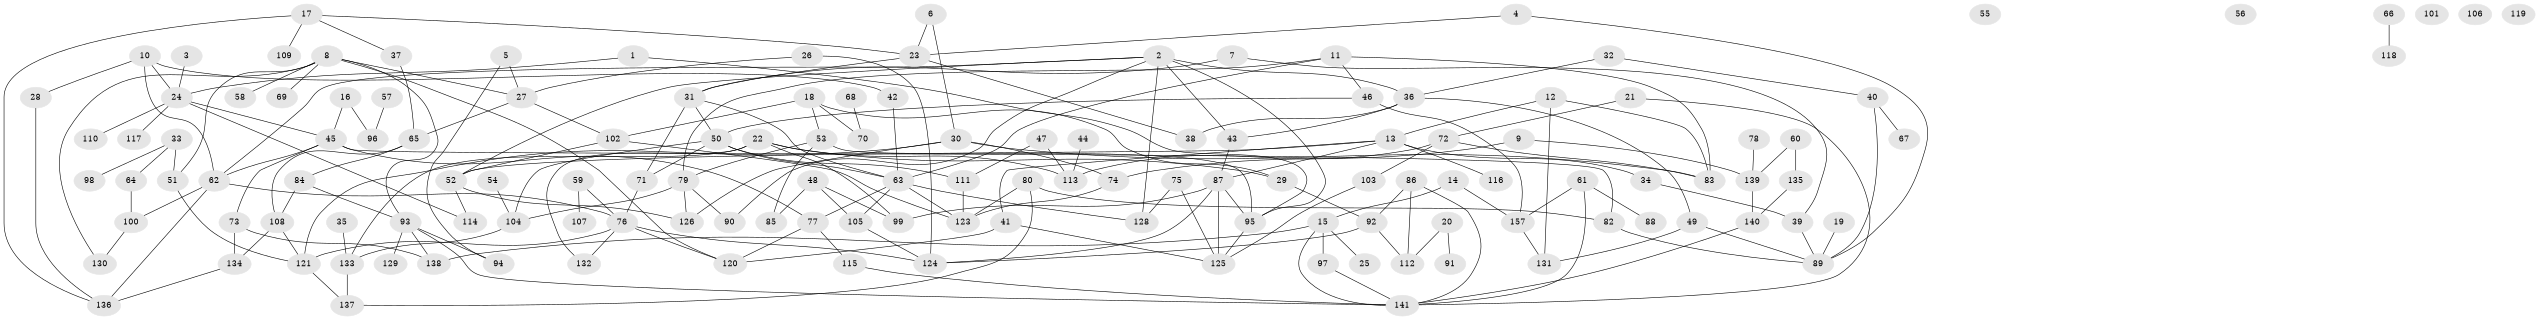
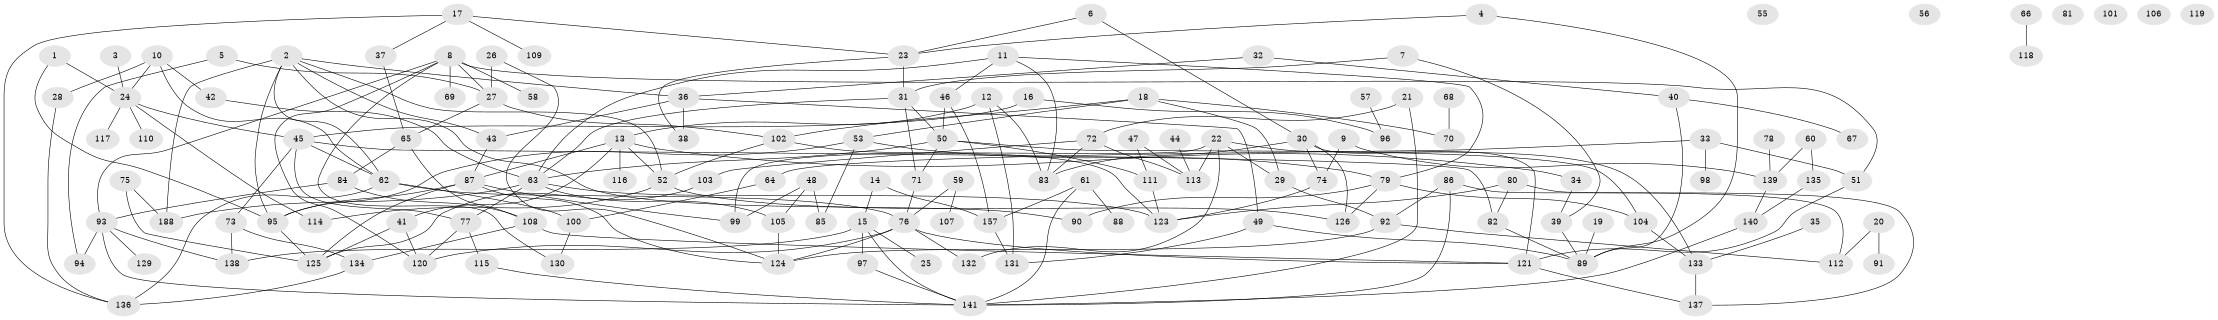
none -> (2068, 14)
(493, 181) -> none
(1142, 222) -> (166, 222)
